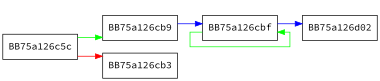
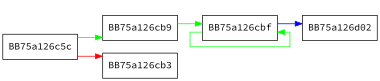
(186, 24) -> (186, 24)
